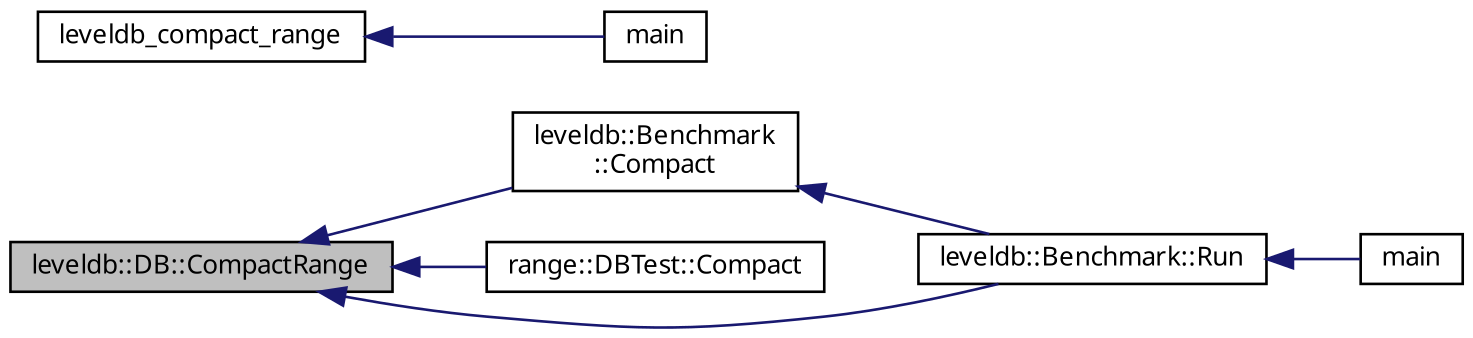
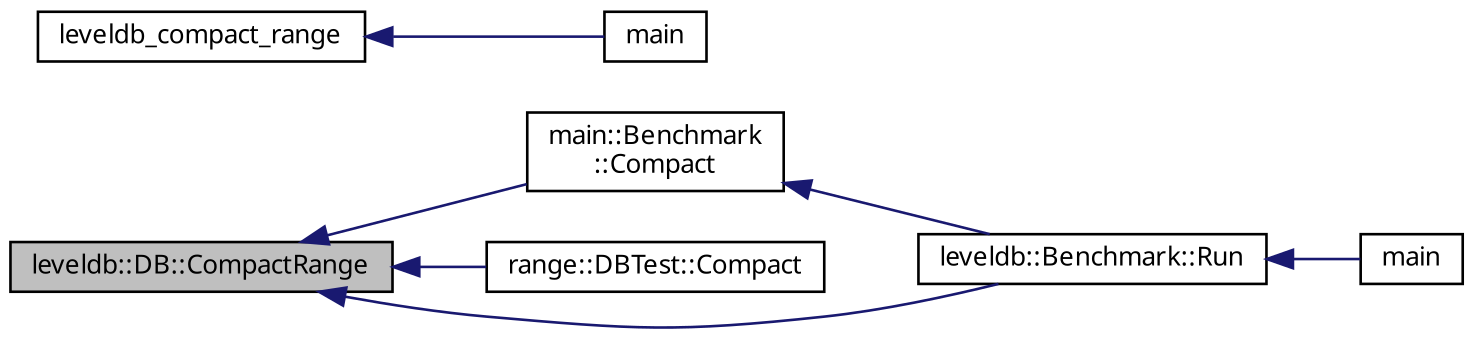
(655, 152) -> (655, 152)
